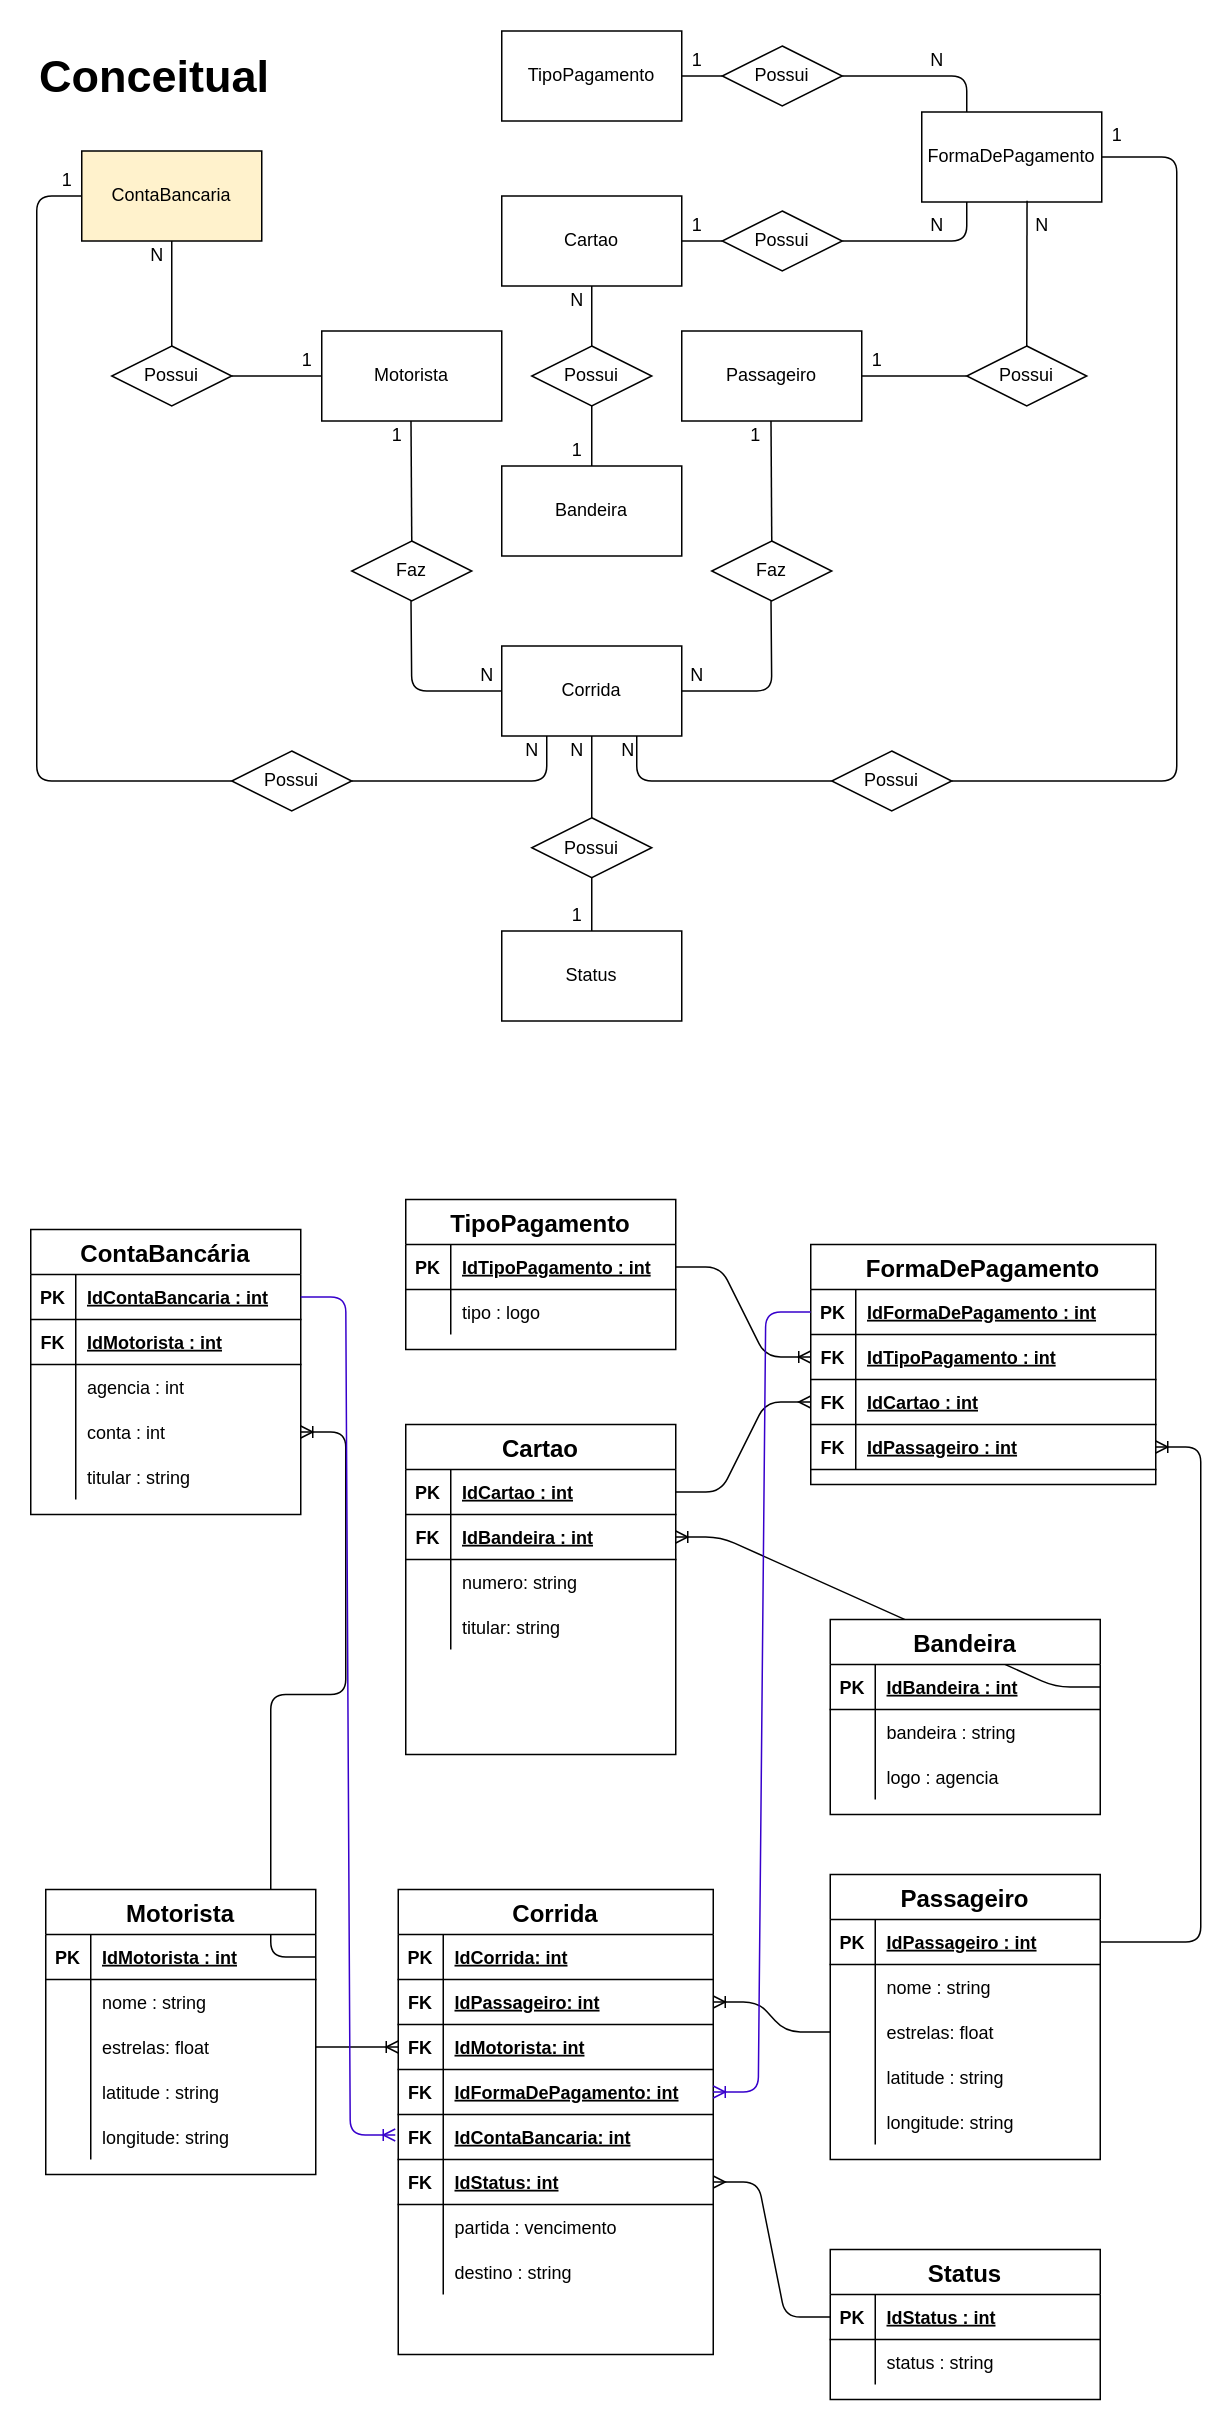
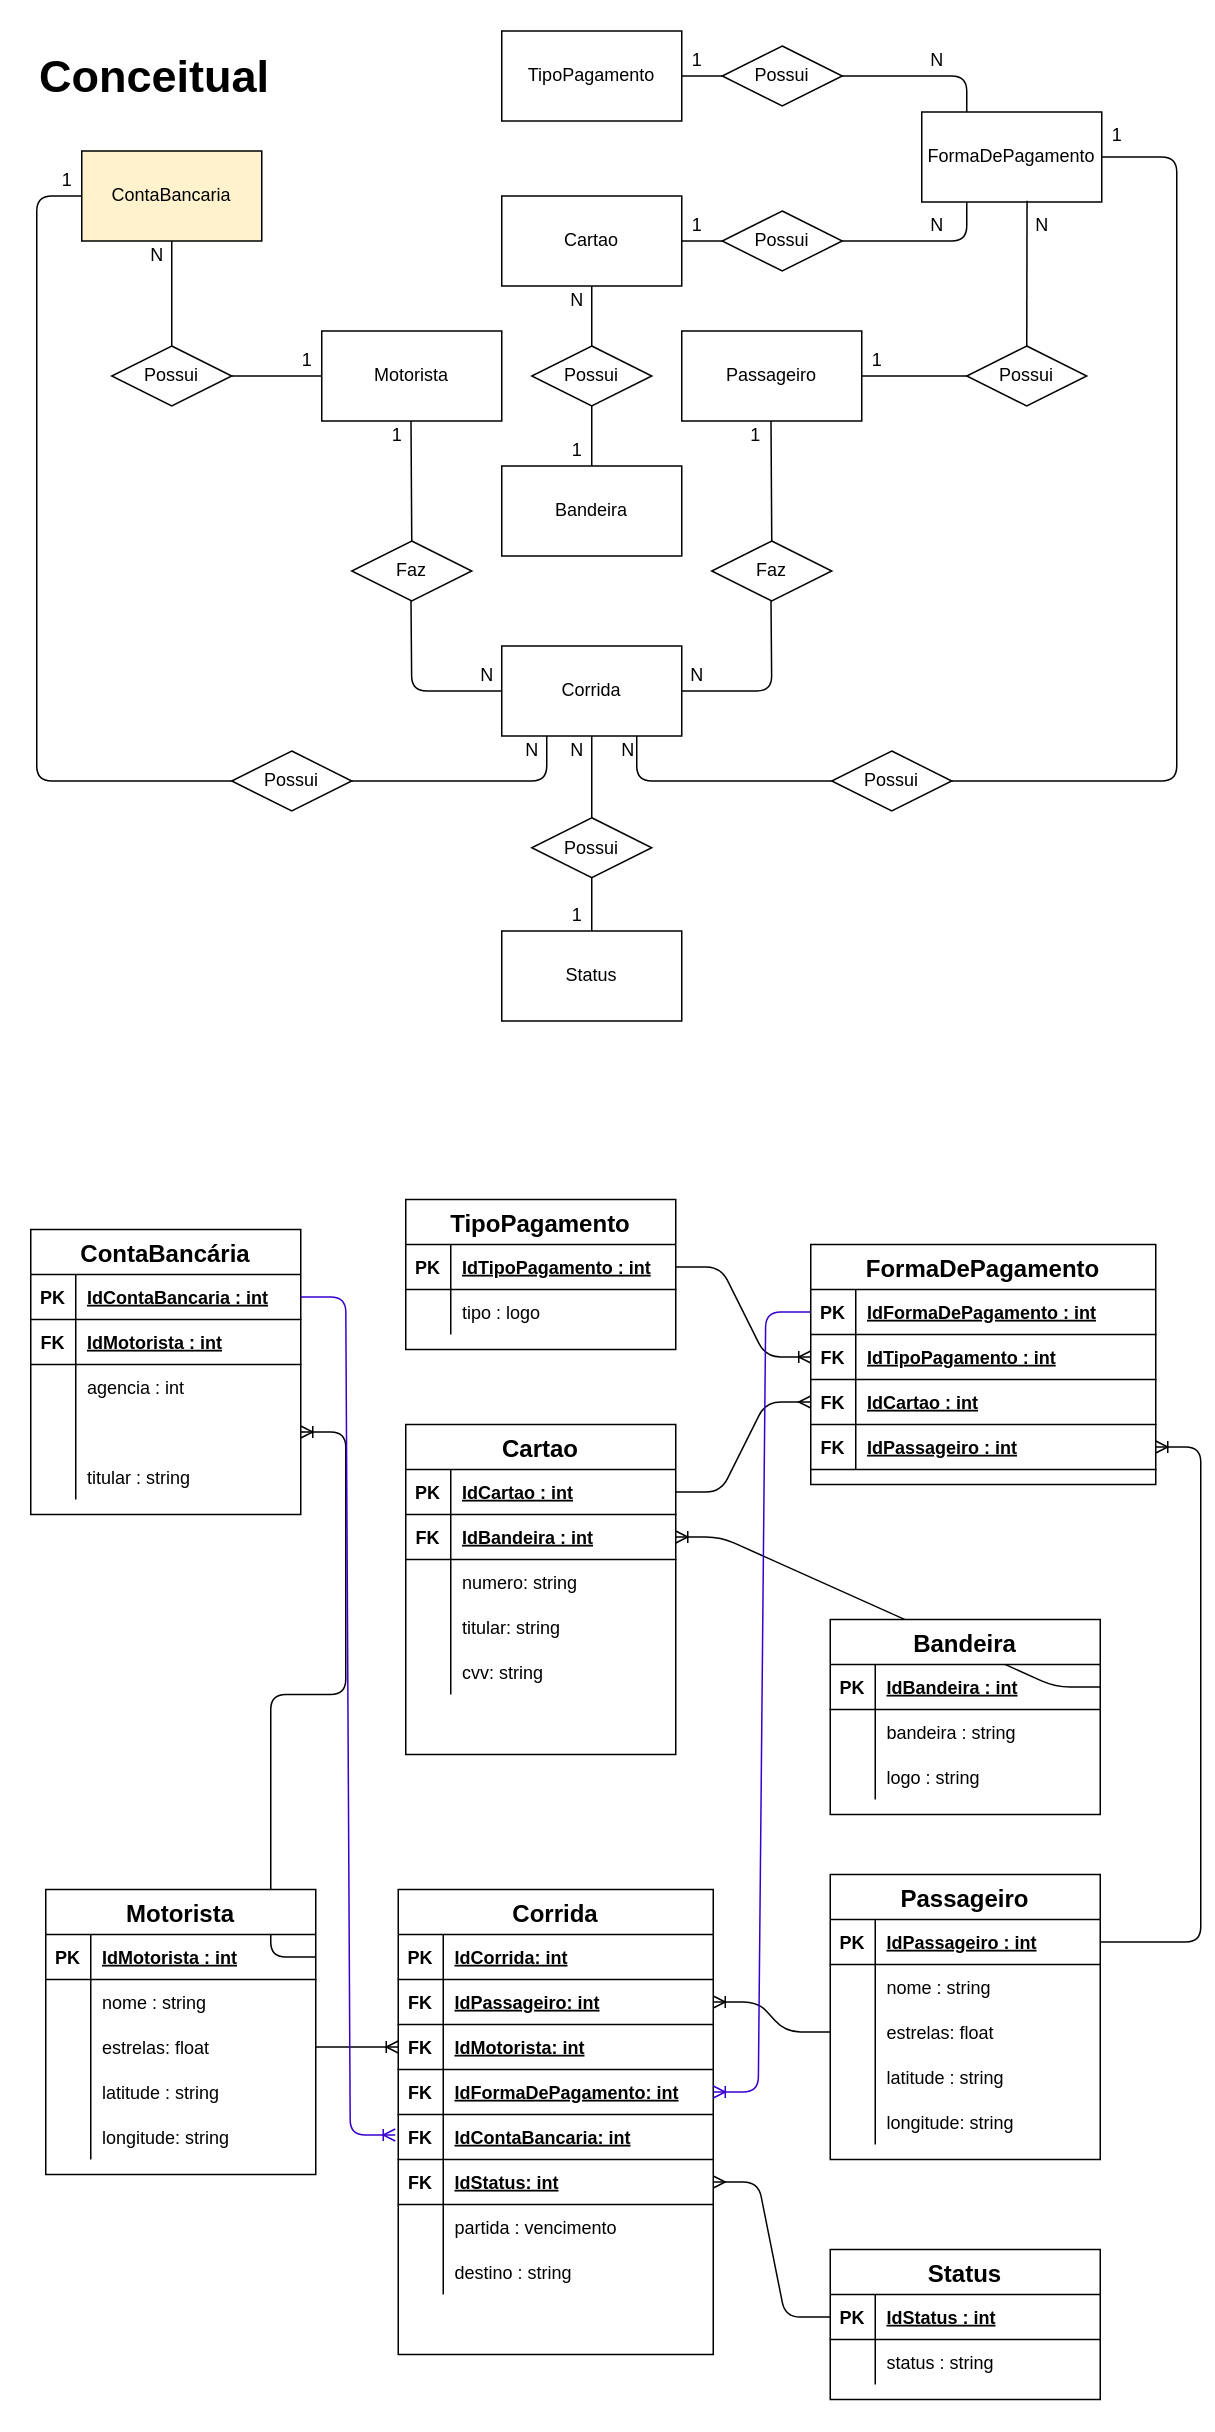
(188, 1432) -> none
none -> (563, 1672)
(945, 1778) -> (940, 1778)
